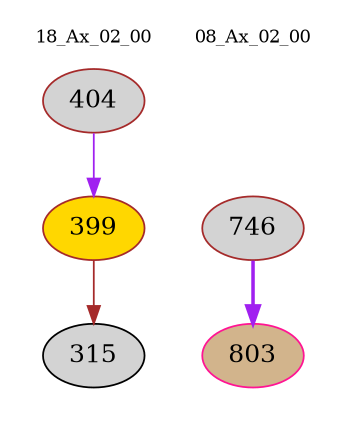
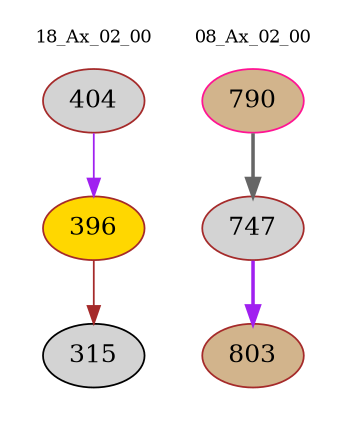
none -> (253, 101)
(94, 228) -> (94, 228)
(253, 228) -> (253, 228)
(253, 356) -> (253, 356)
